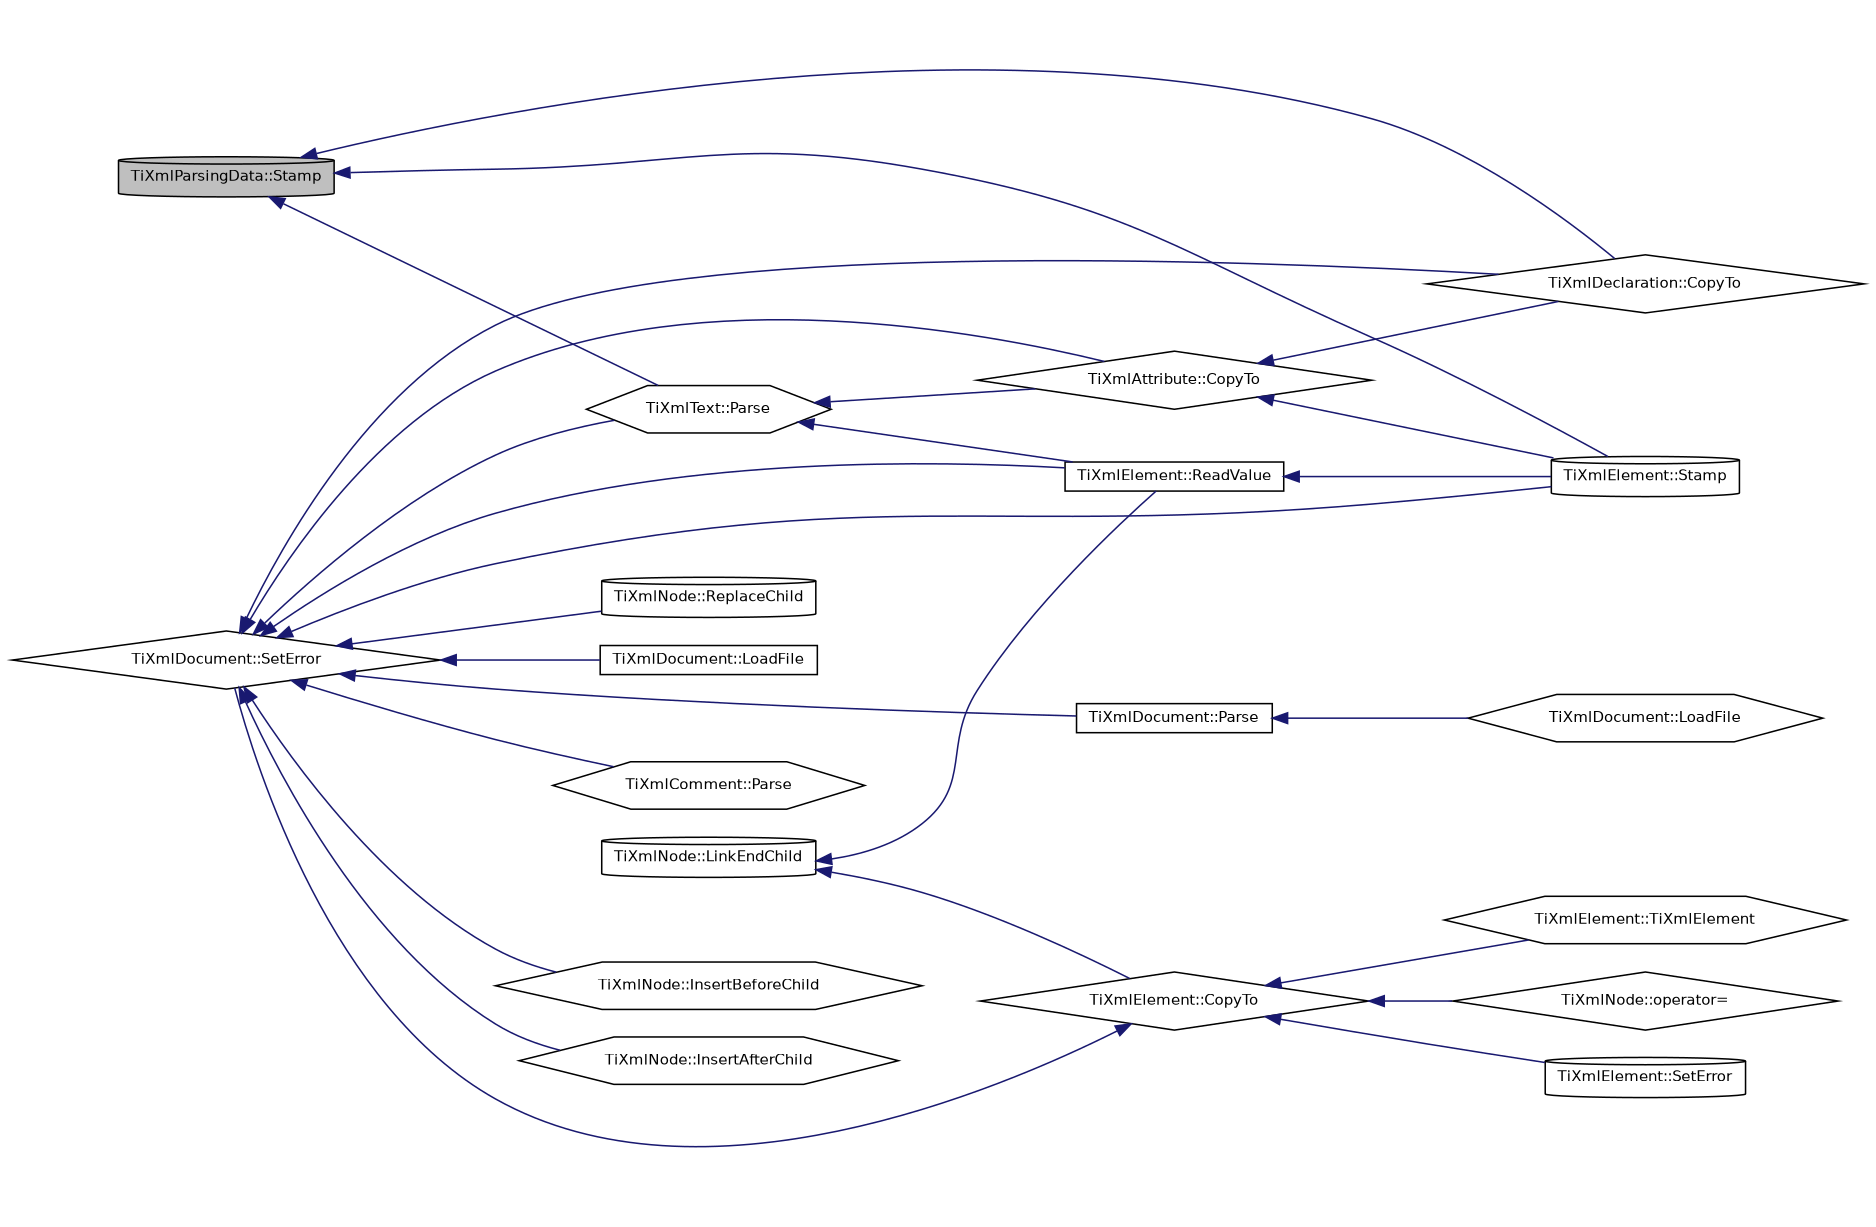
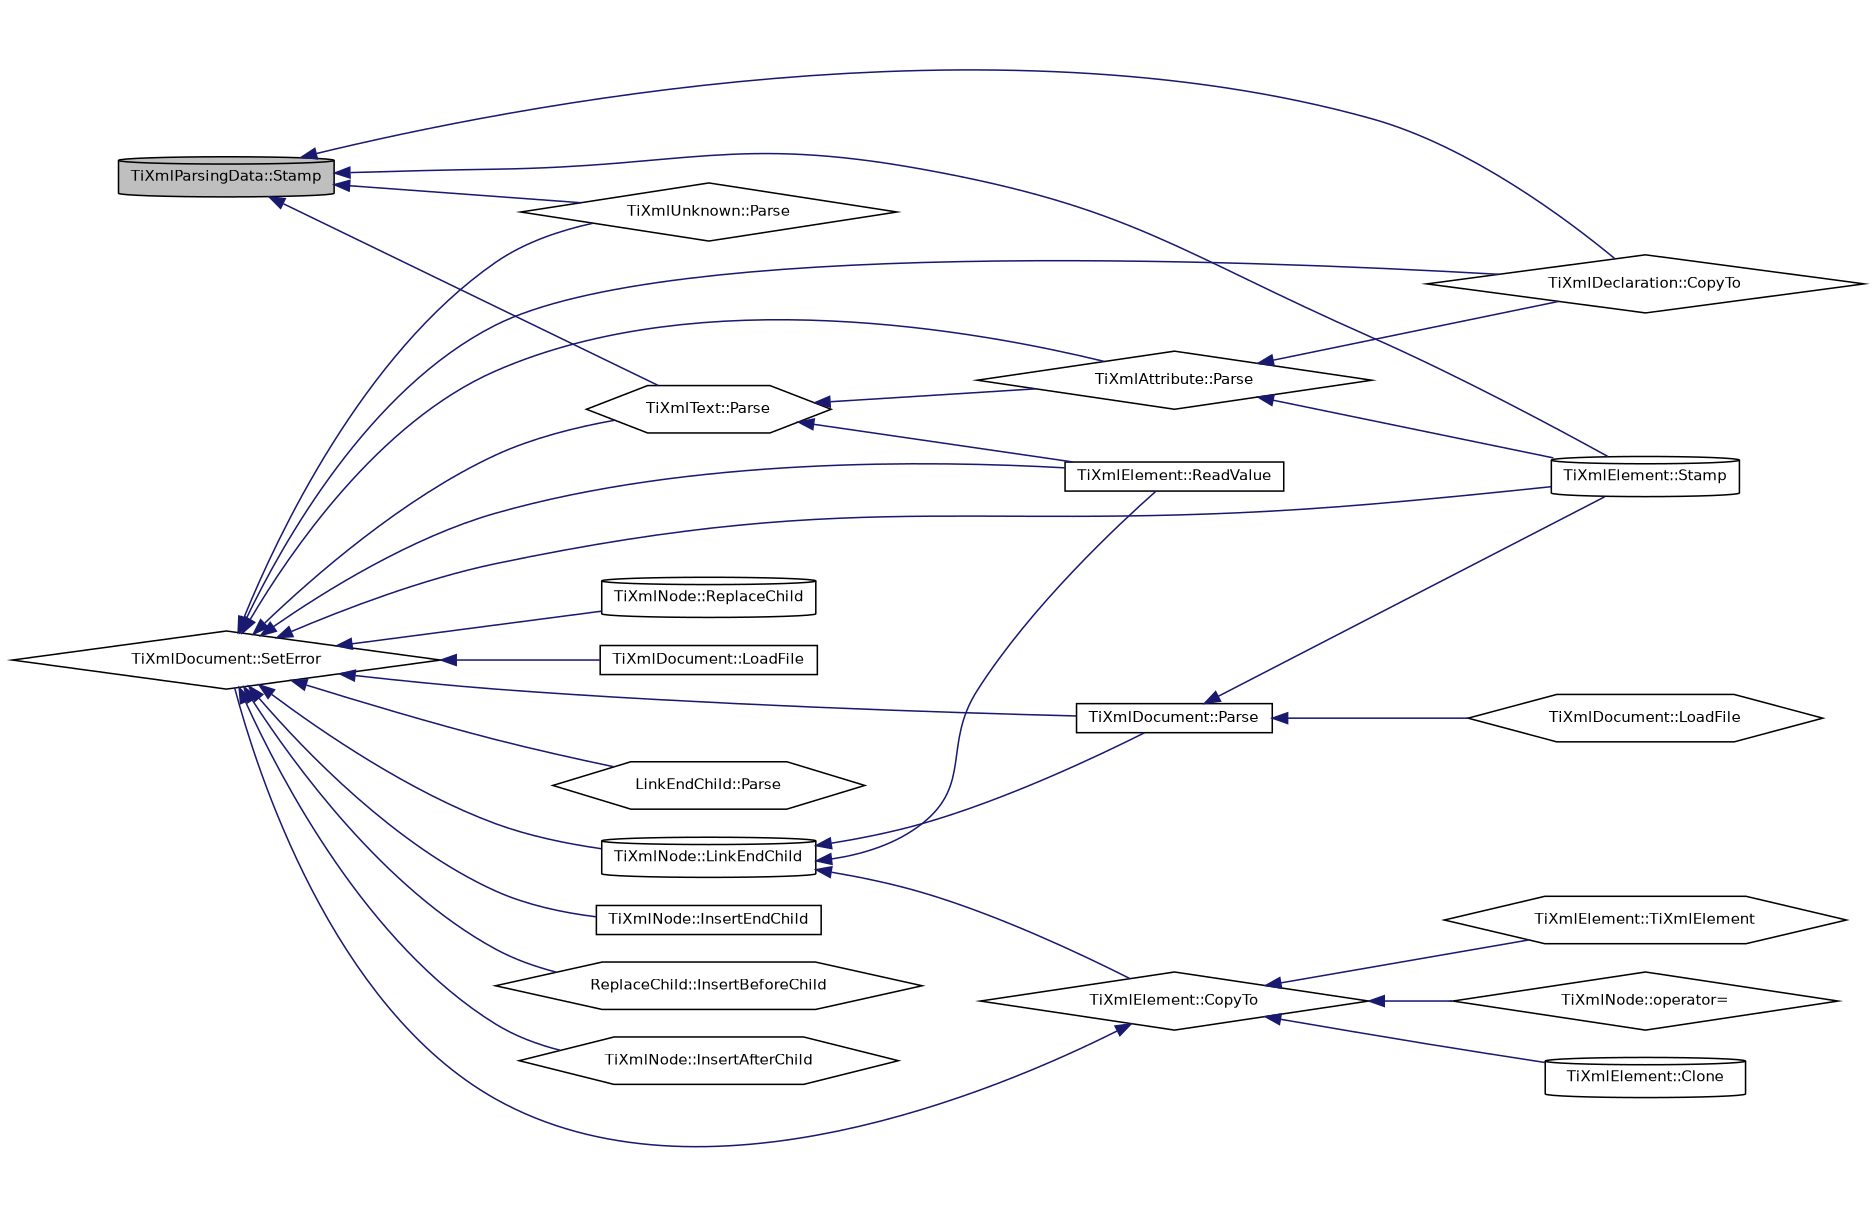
none -> (709, 212)
(1174, 380) -> (1174, 380)
(1425, 477) -> (1412, 596)
(709, 785) -> (709, 785)
none -> (427, 793)
none -> (992, 800)
none -> (709, 920)
(709, 986) -> (709, 986)
(1645, 1078) -> (1645, 1078)
